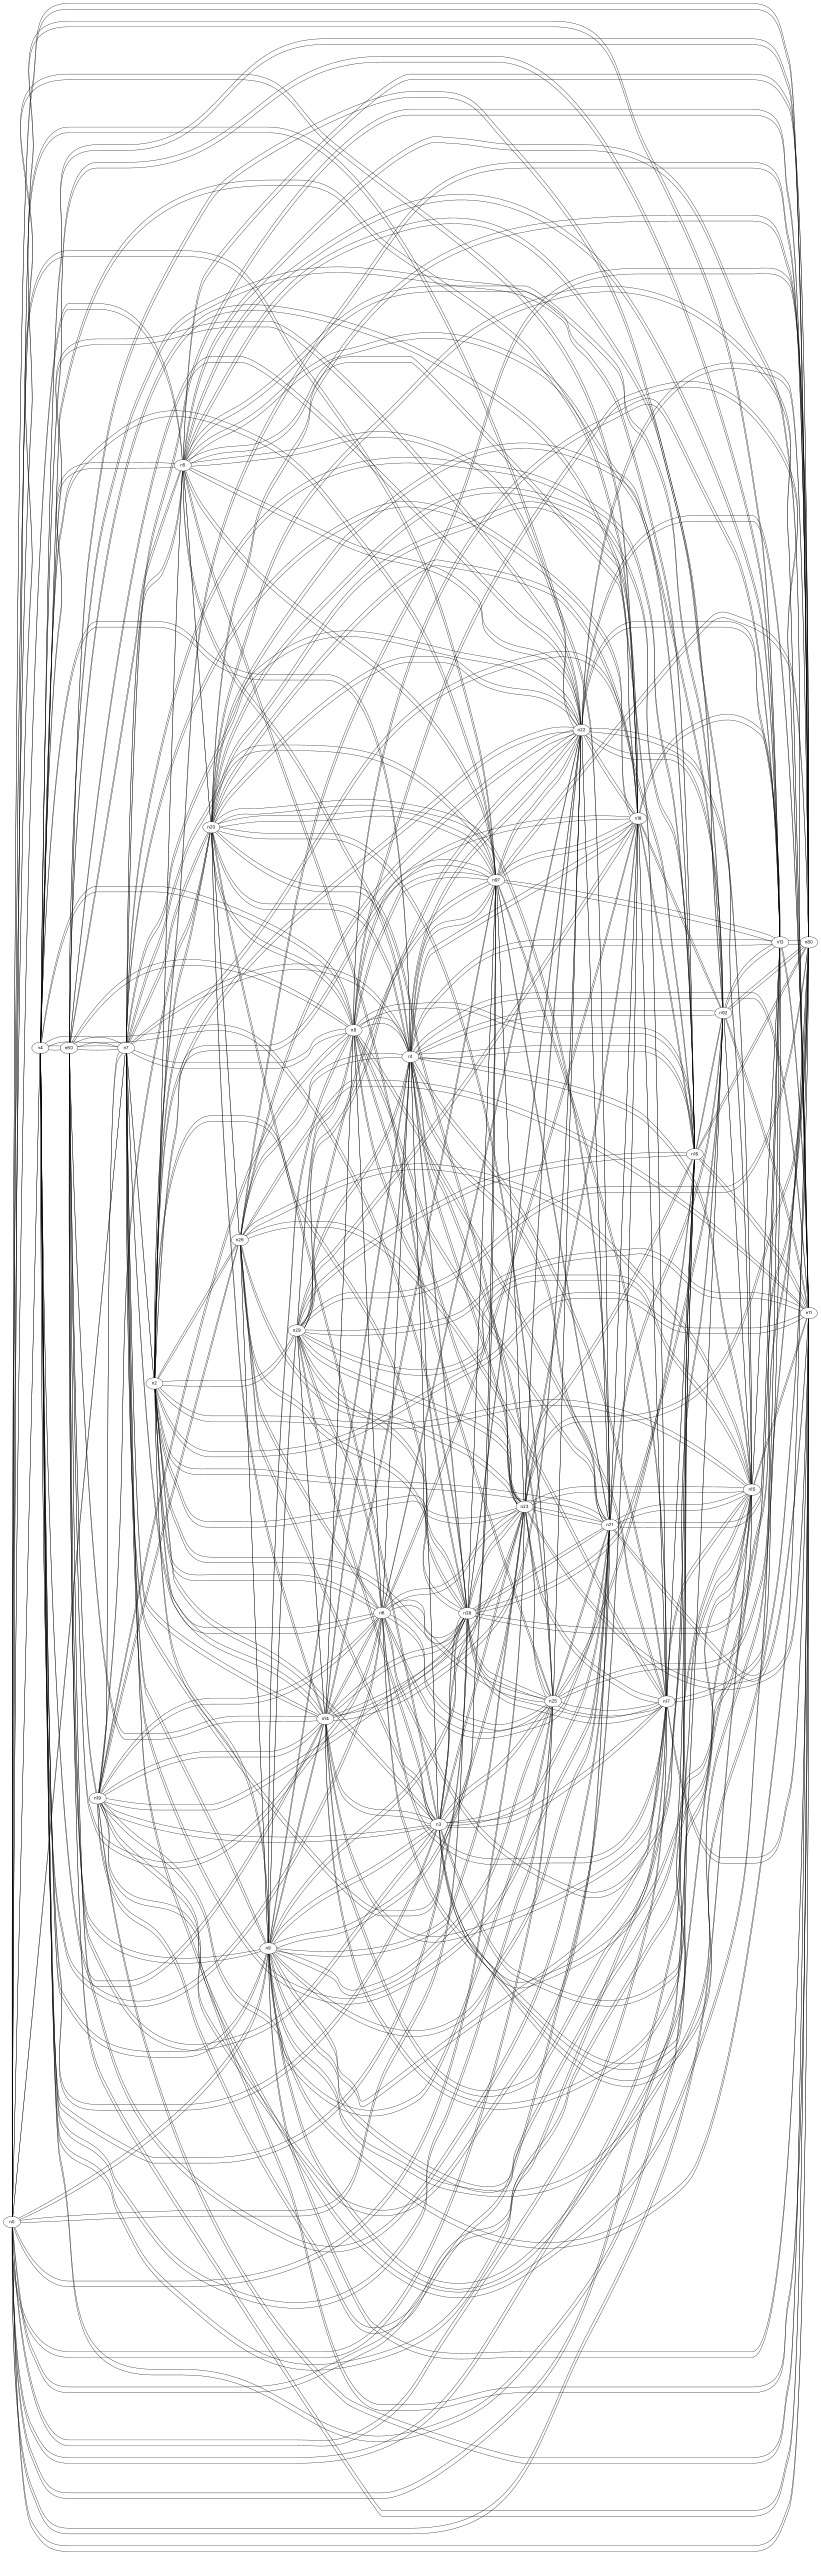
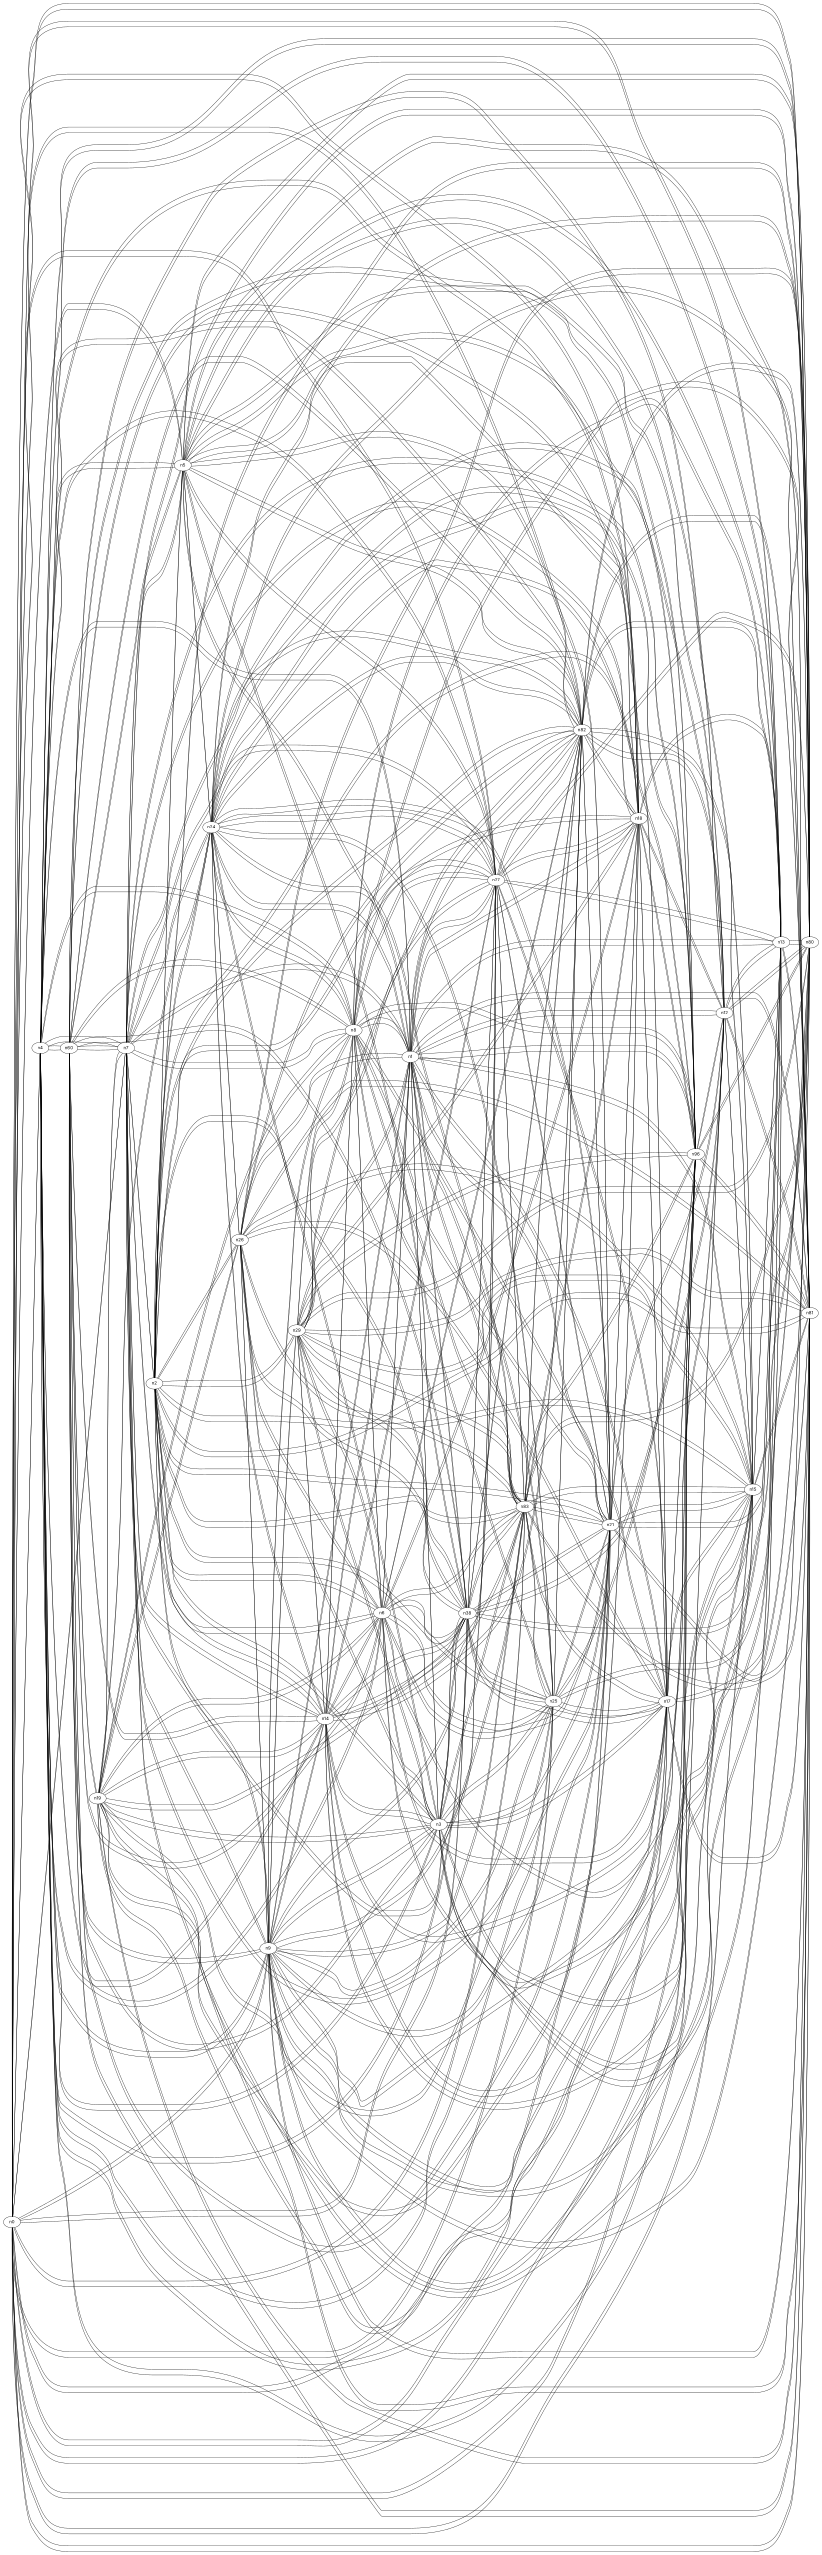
(581, 730) -> (582, 730)
(211, 827) -> (211, 827)
(496, 880) -> (496, 880)
(723, 1013) -> (725, 1013)
(695, 1154) -> (696, 1154)
(809, 1313) -> (810, 1313)
(525, 1507) -> (525, 1507)
